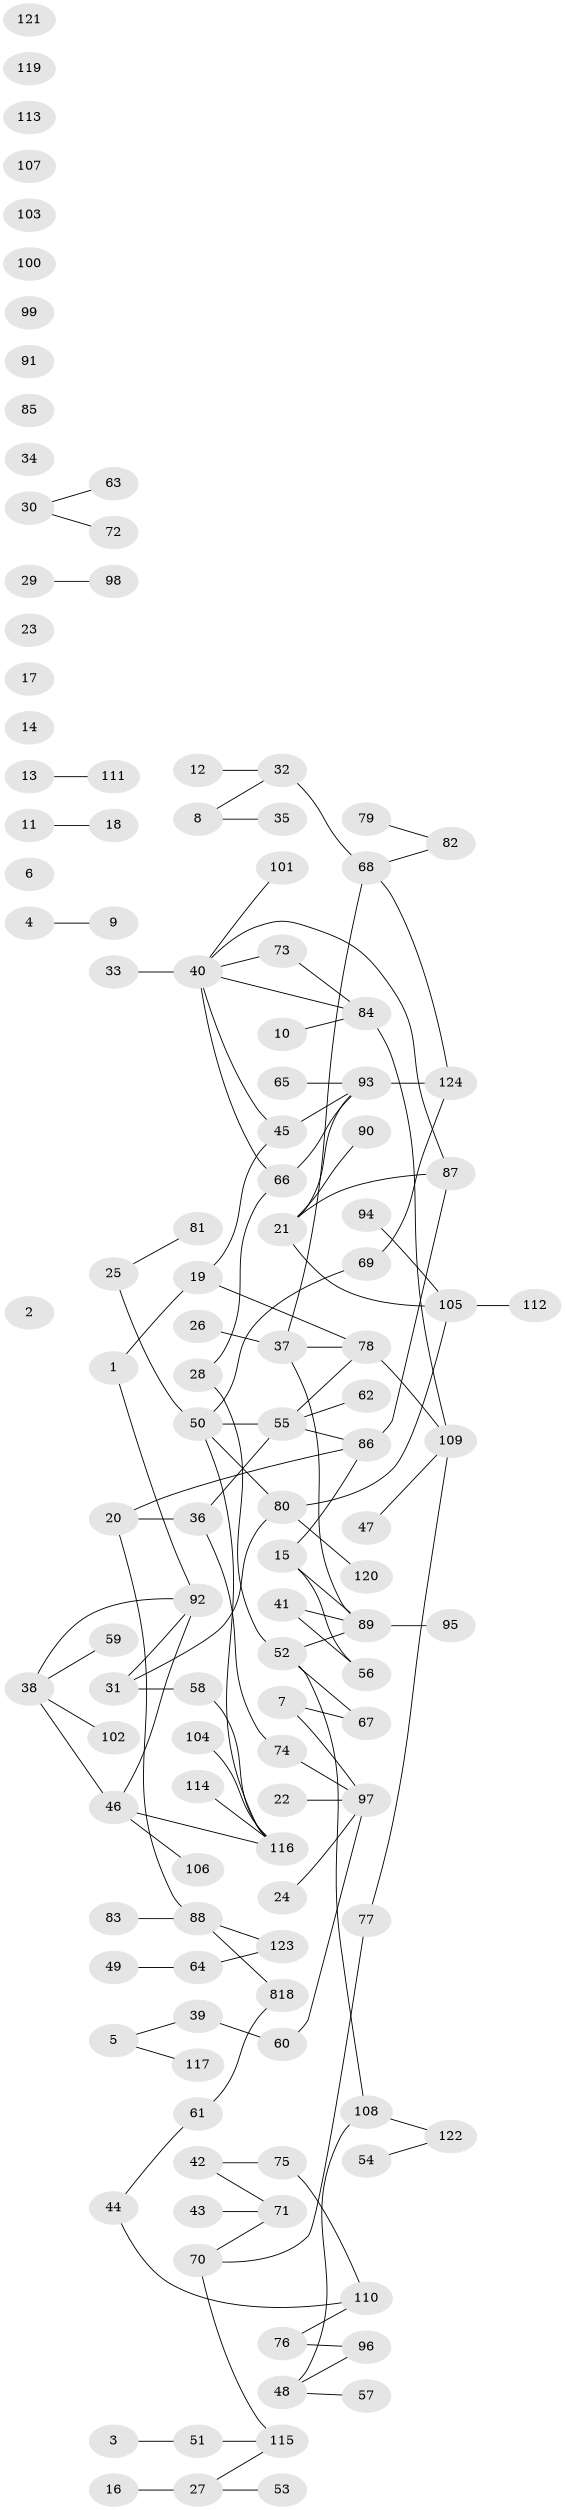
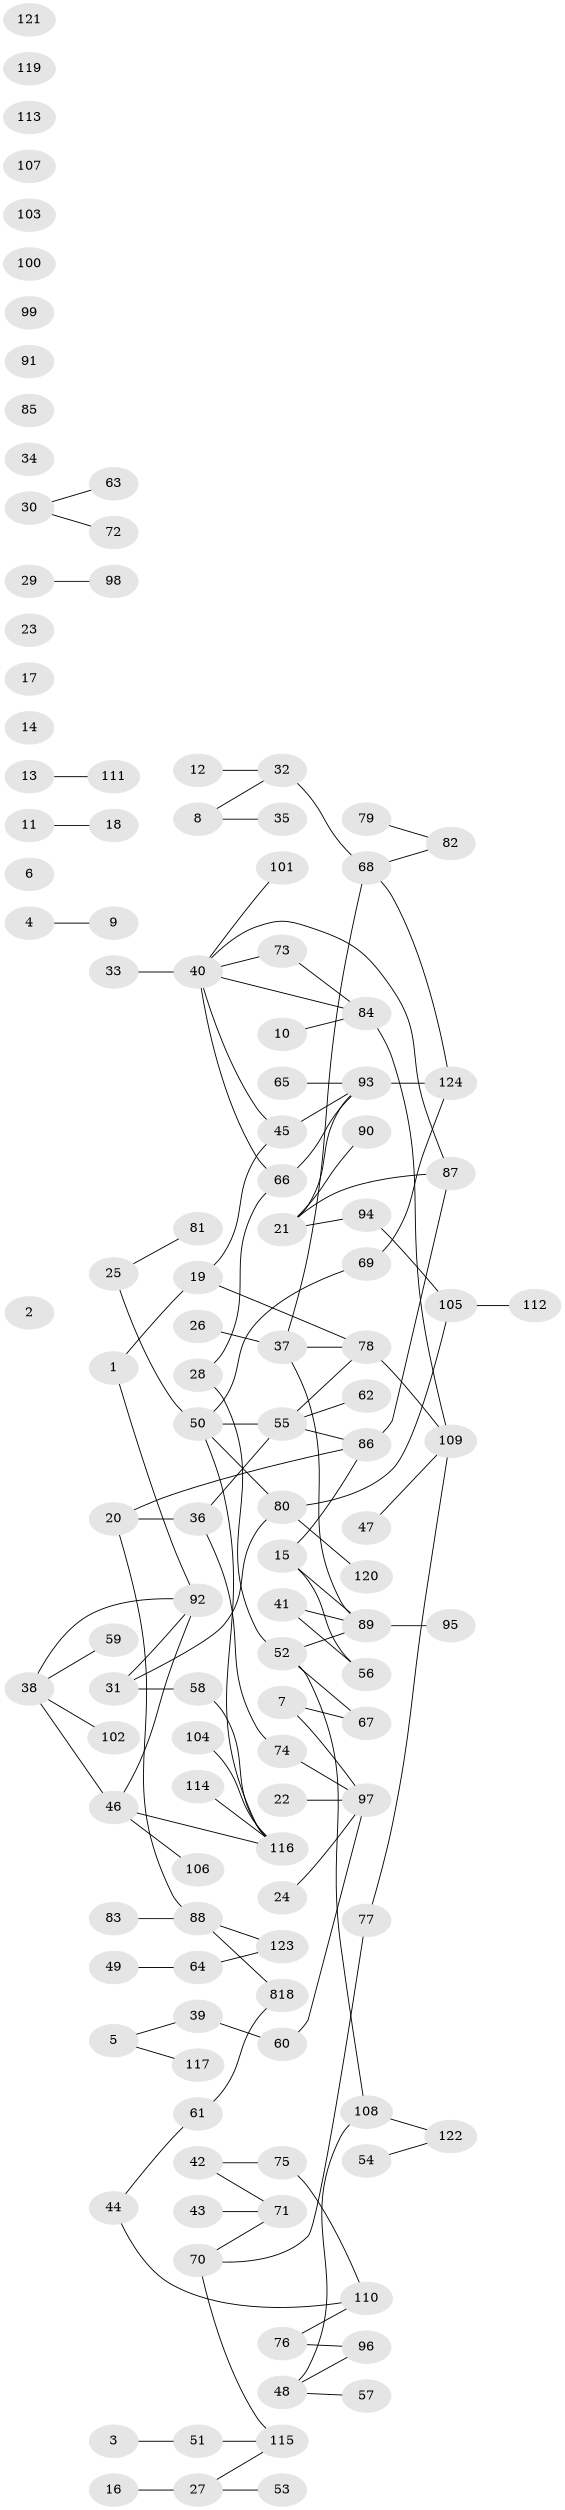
(350, 1293) -> (324, 1222)
